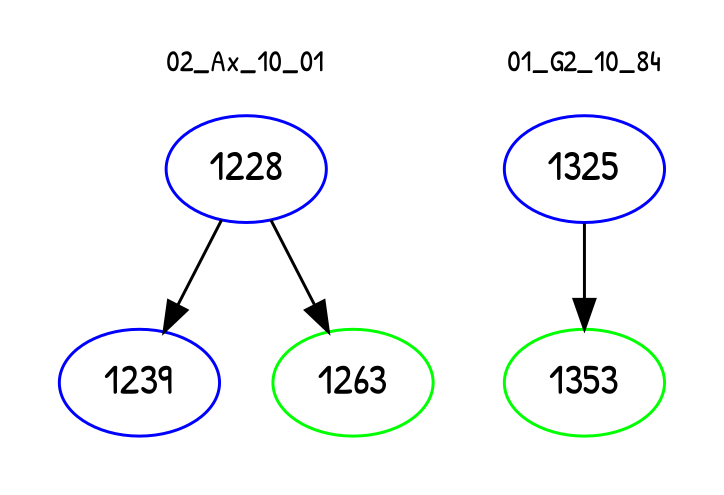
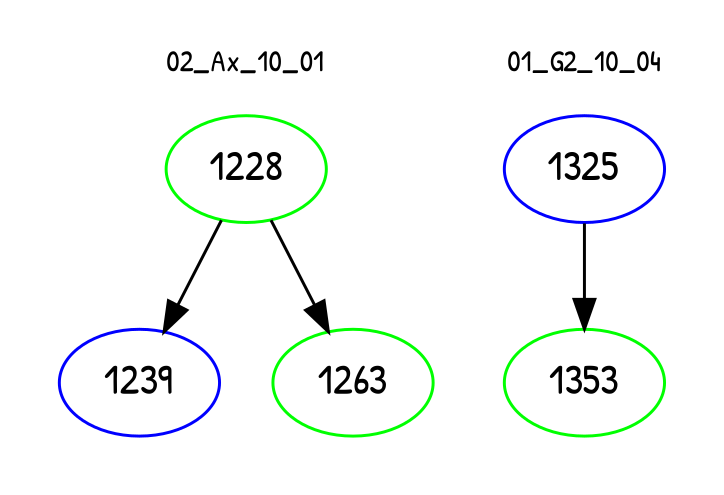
(584, 64) -> (584, 64)
(246, 169) -> (246, 169)
